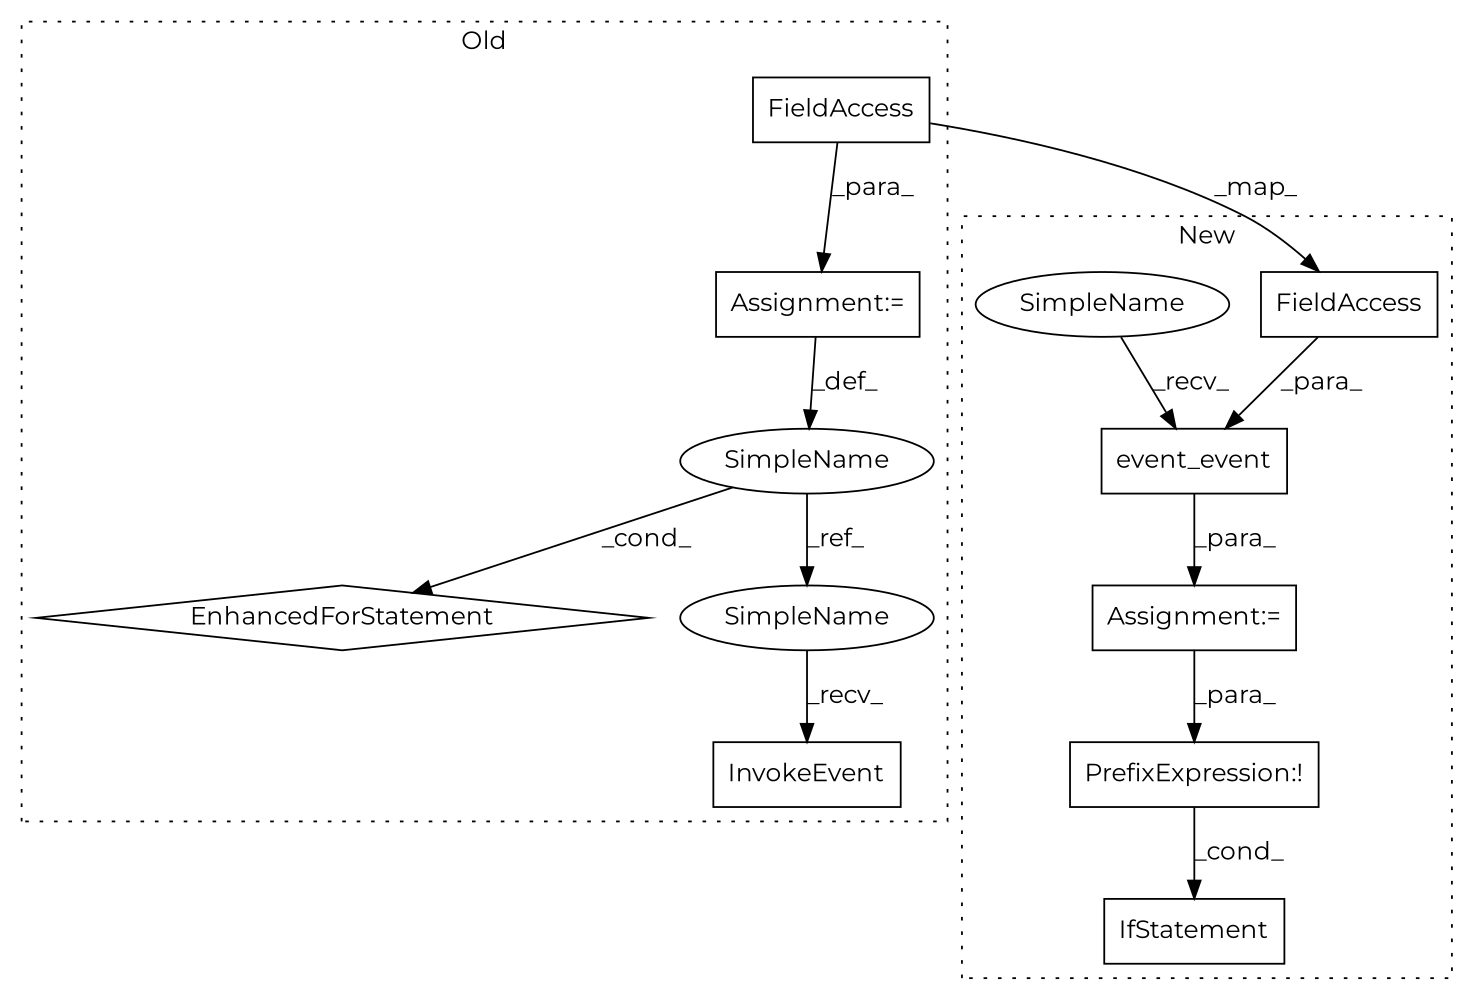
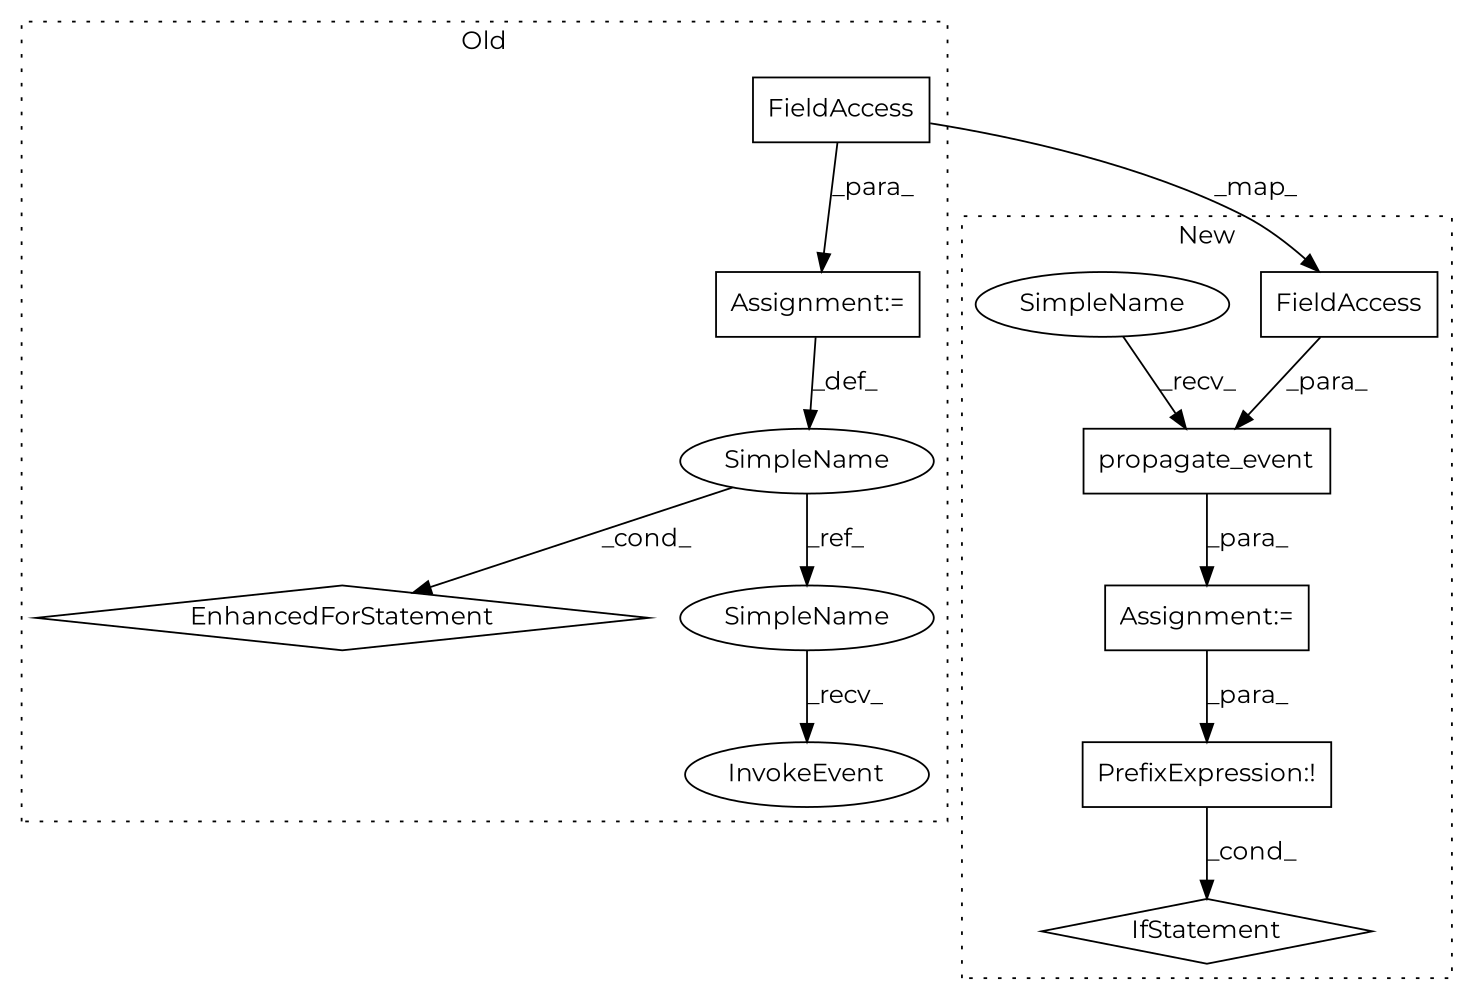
(1194, 461) -> (1207, 461)
(807, 775) -> (807, 775)
(1194, 931) -> (1207, 931)
